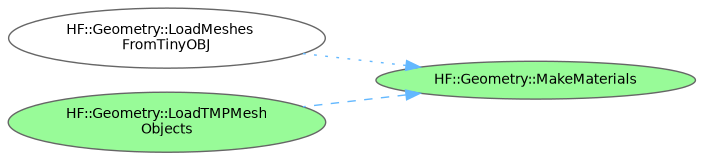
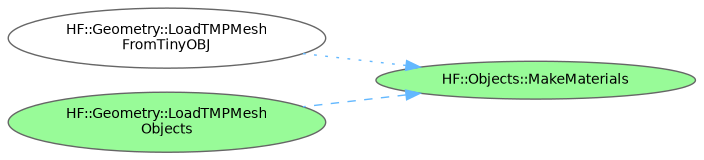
(167, 38) -> (167, 38)
(536, 80) -> (536, 80)
